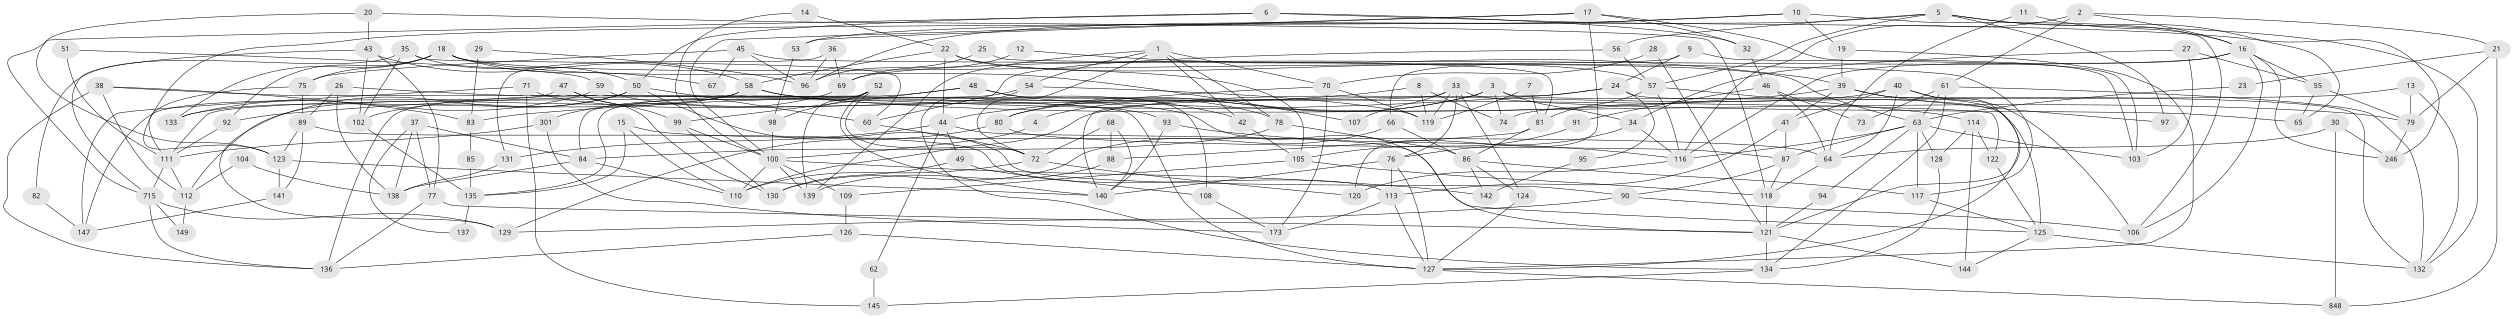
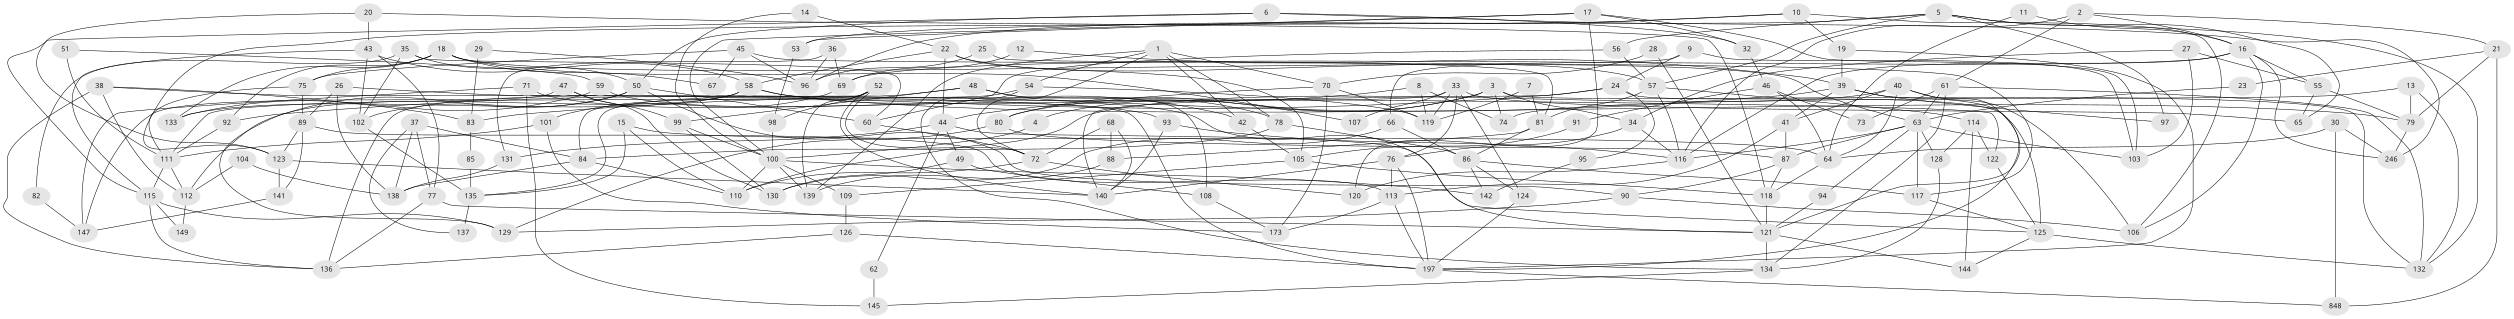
(546, 123) -> (546, 123)
(150, 196) -> (150, 196)
(1429, 270) -> (1429, 270)
